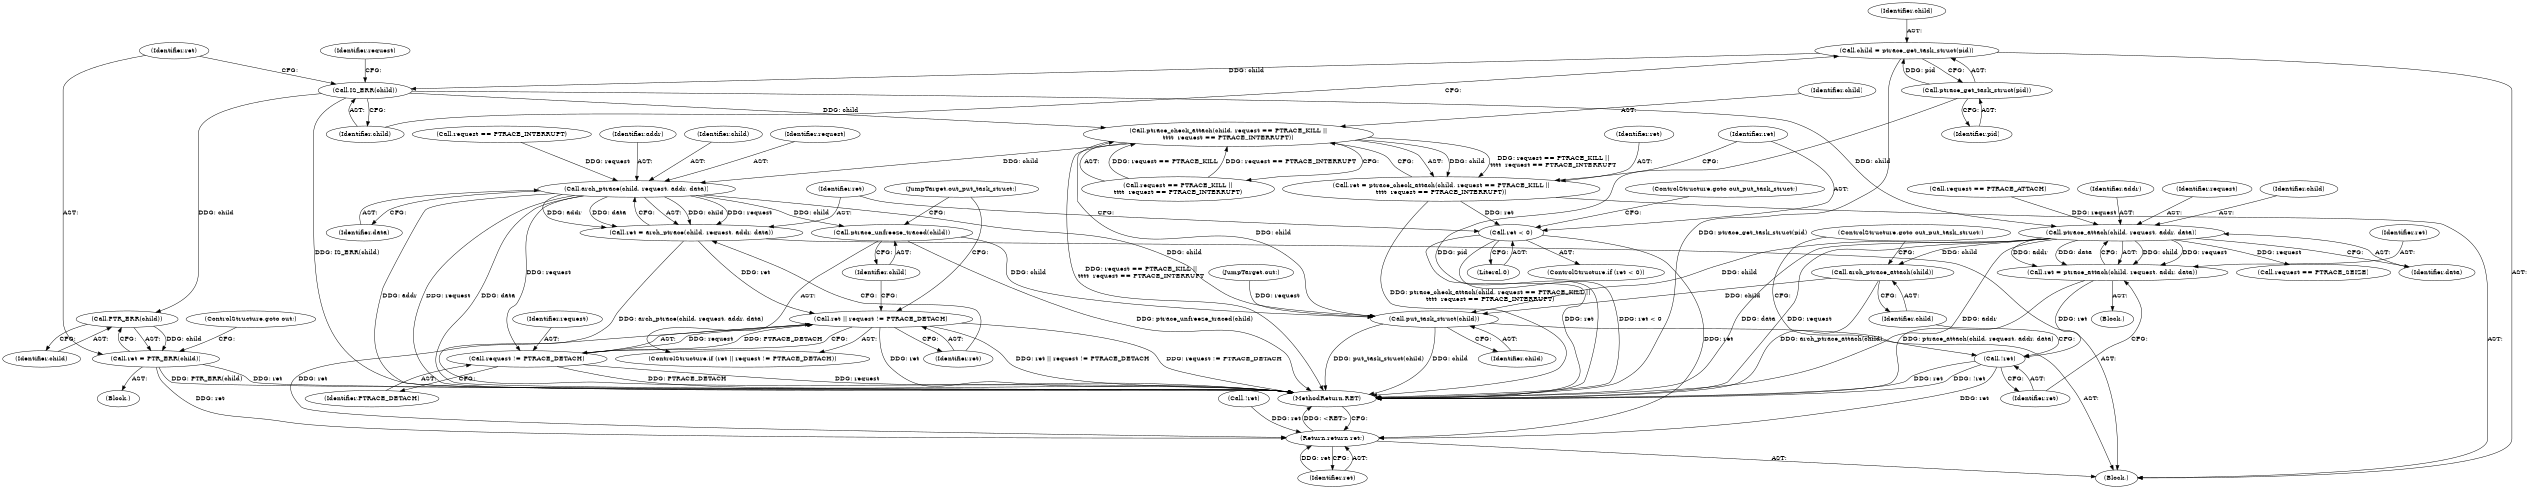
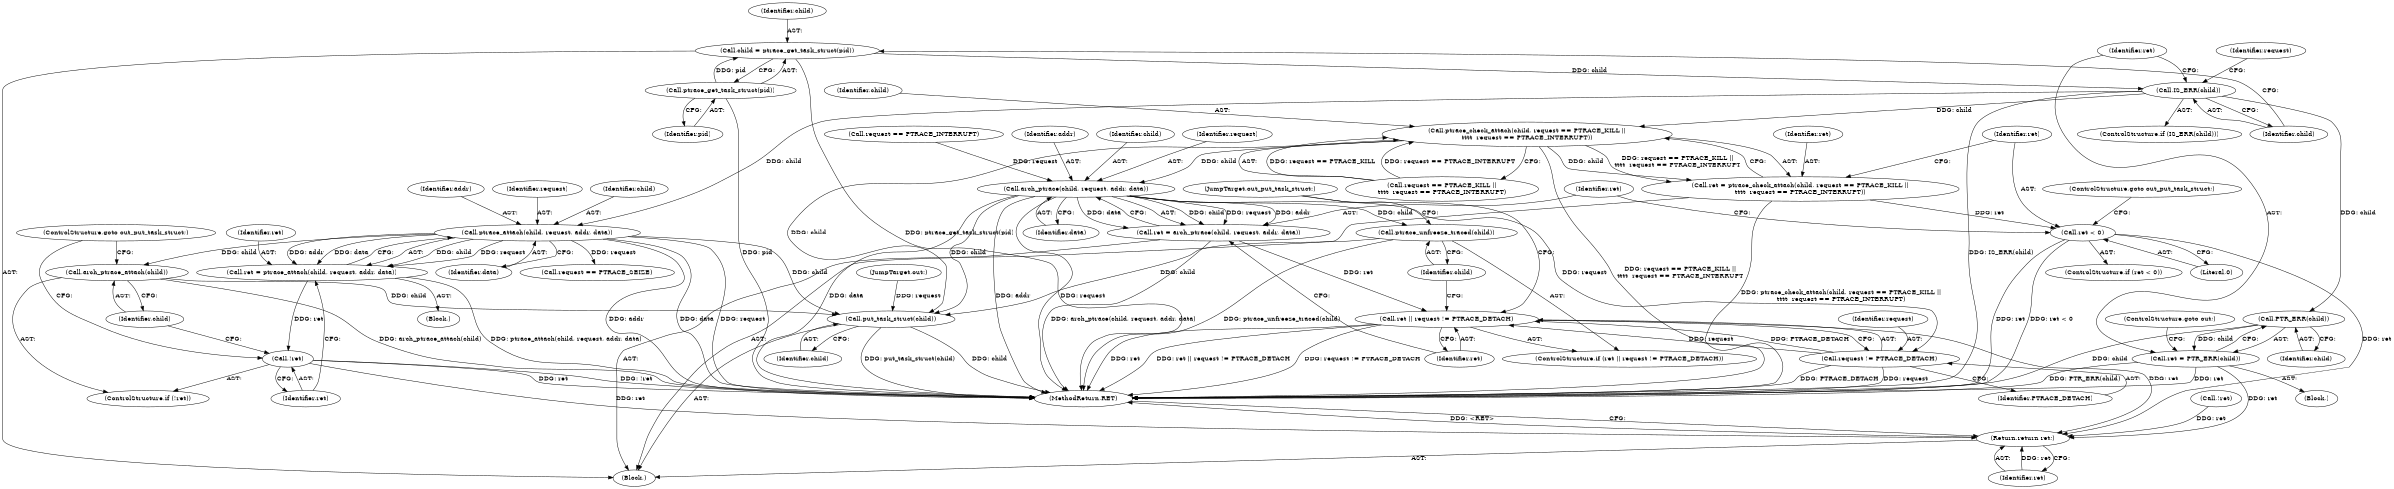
none -> (2160, 134)
(1988, 189) -> none
none -> (1701, 394)
none -> (148, 399)
